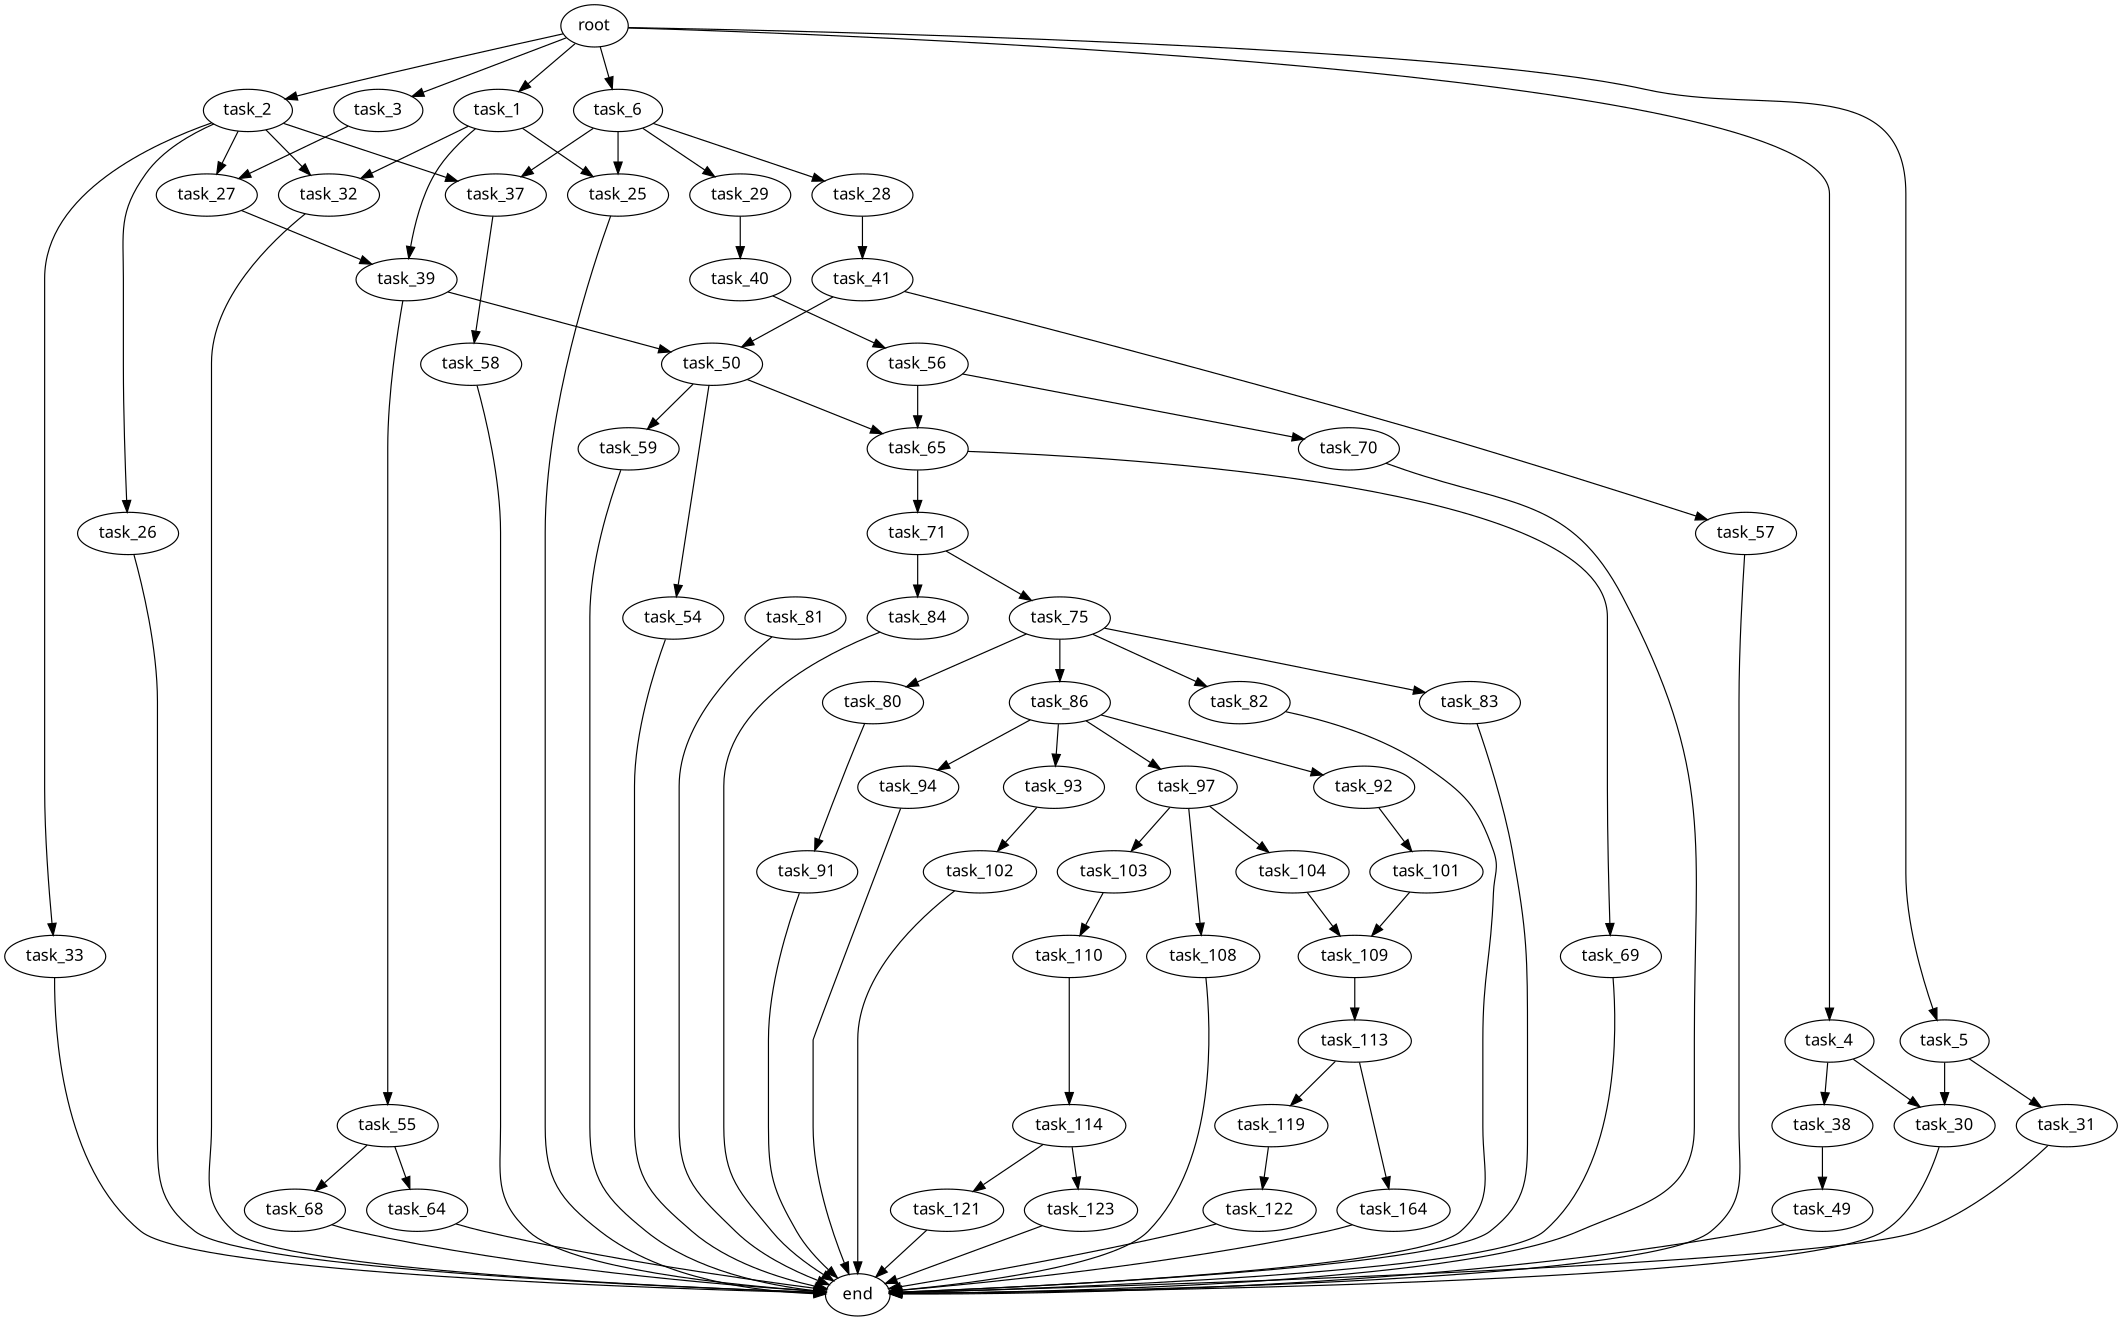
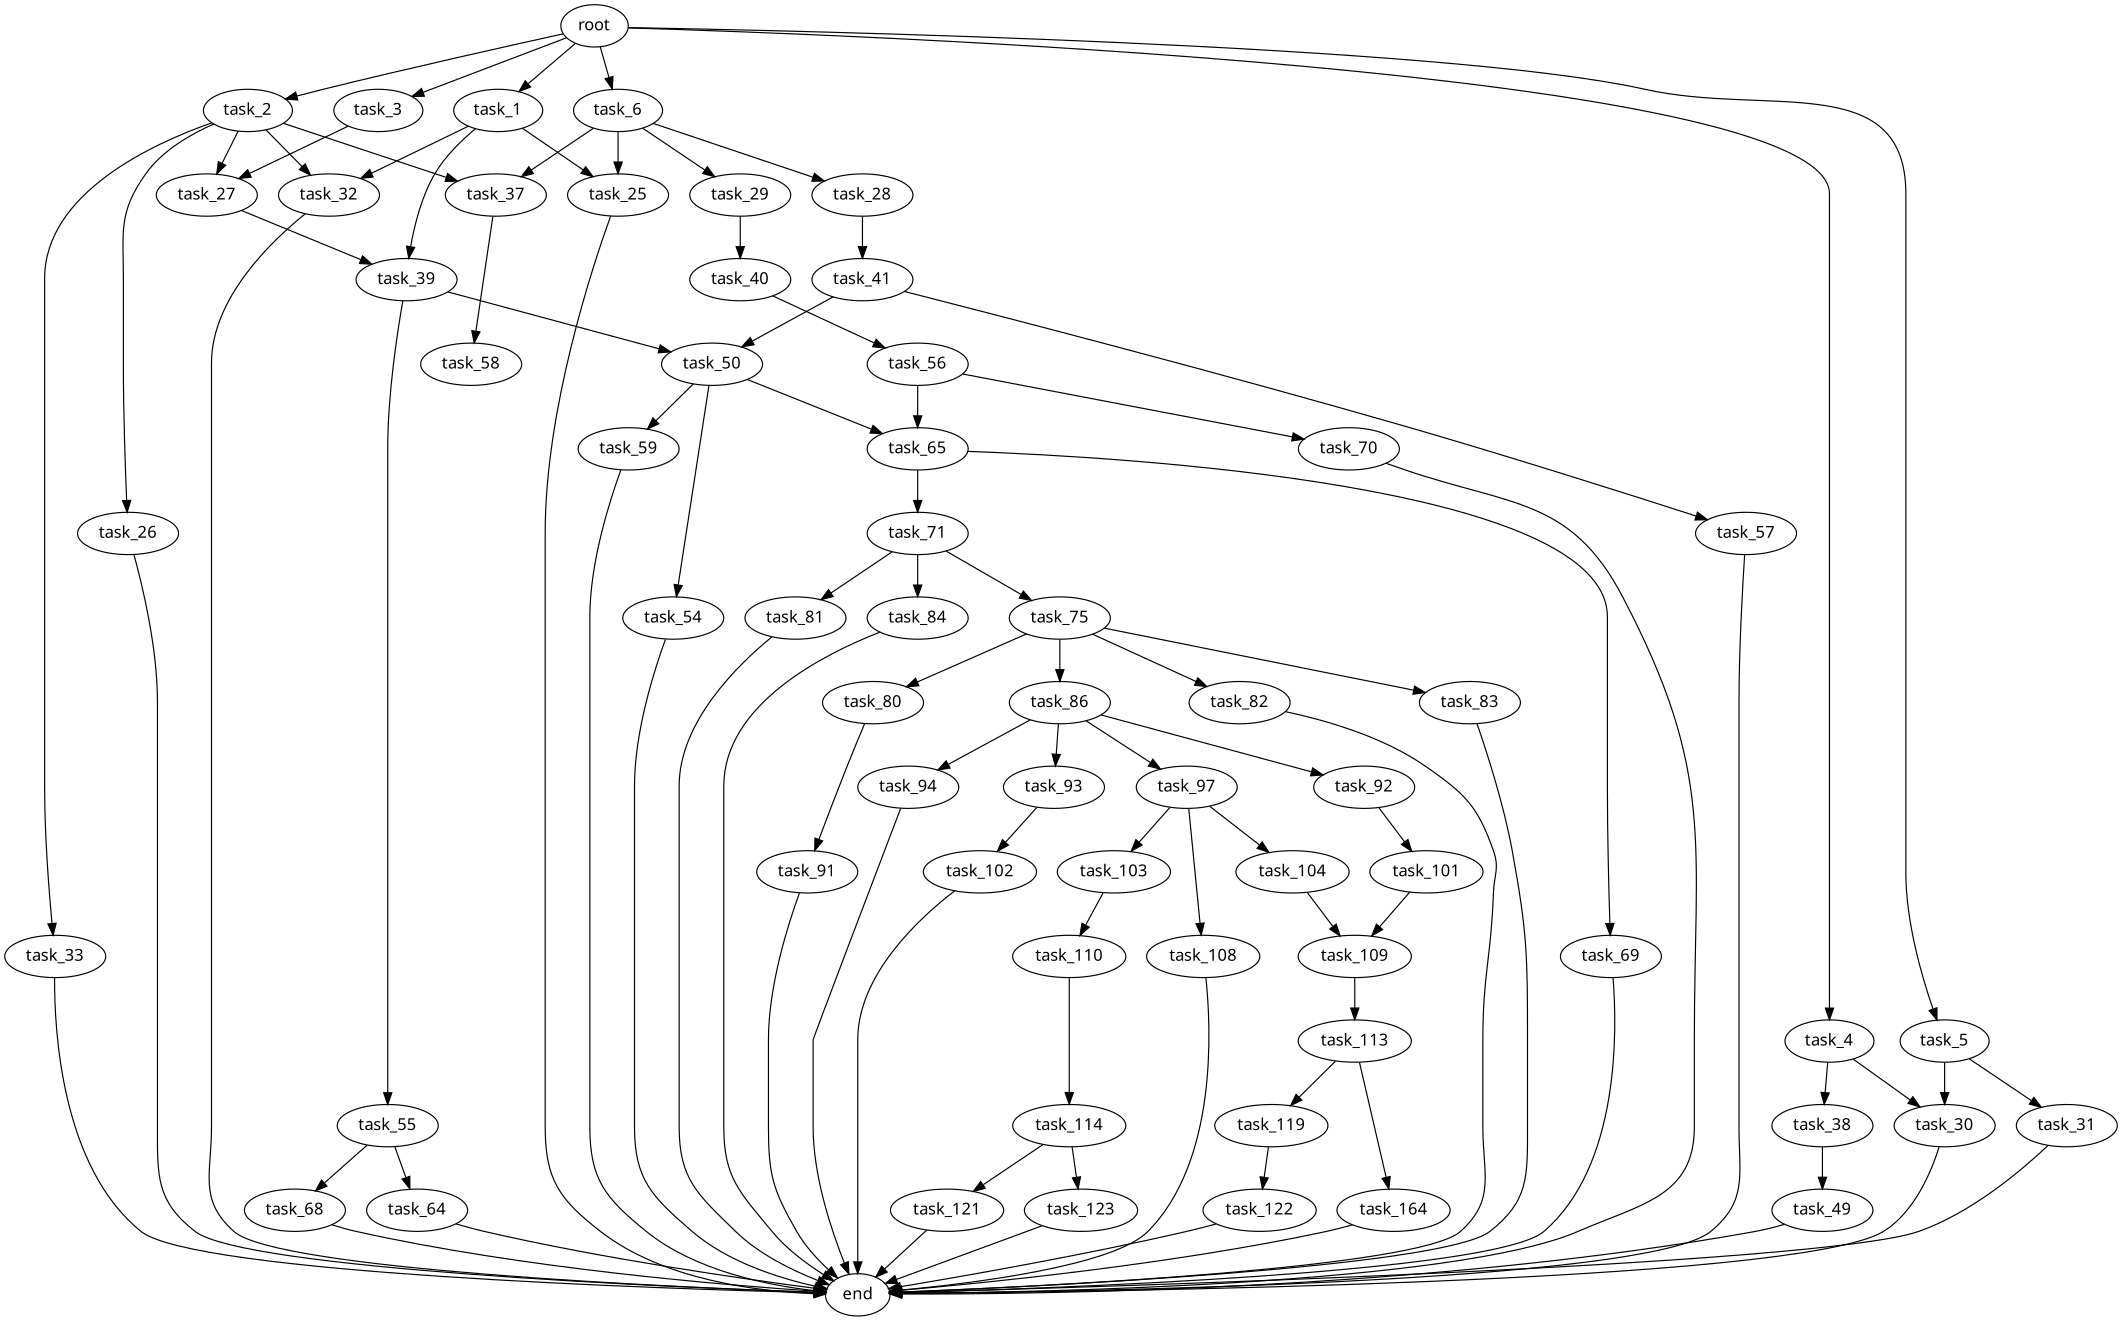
none -> (861, 572)
(501, 959) -> none
